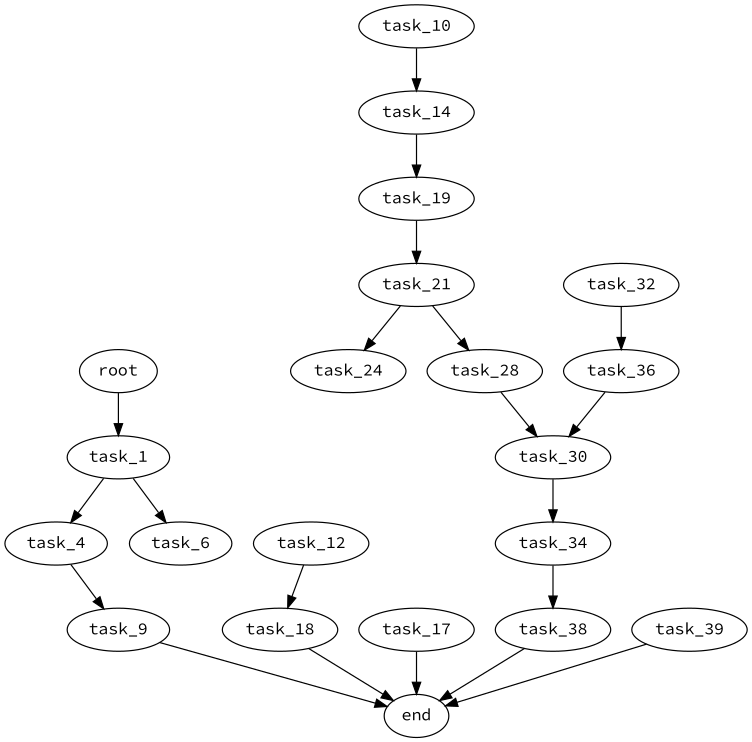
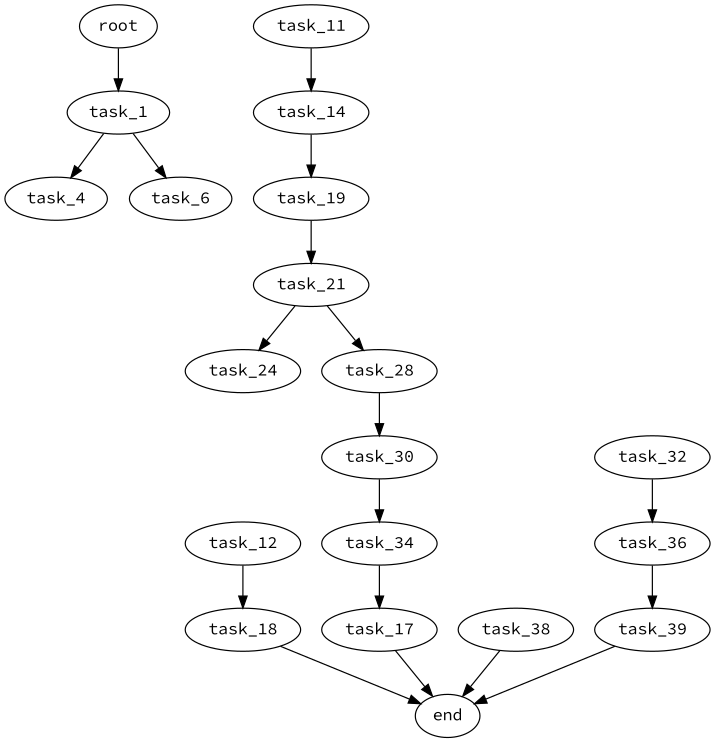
(417, 26) -> (311, 26)
(591, 410) -> (652, 581)
(553, 581) -> (379, 581)
(118, 630) -> none
